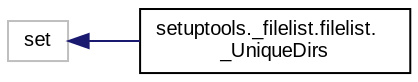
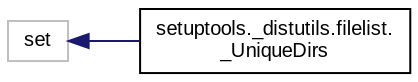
(275, 41) -> (275, 41)
